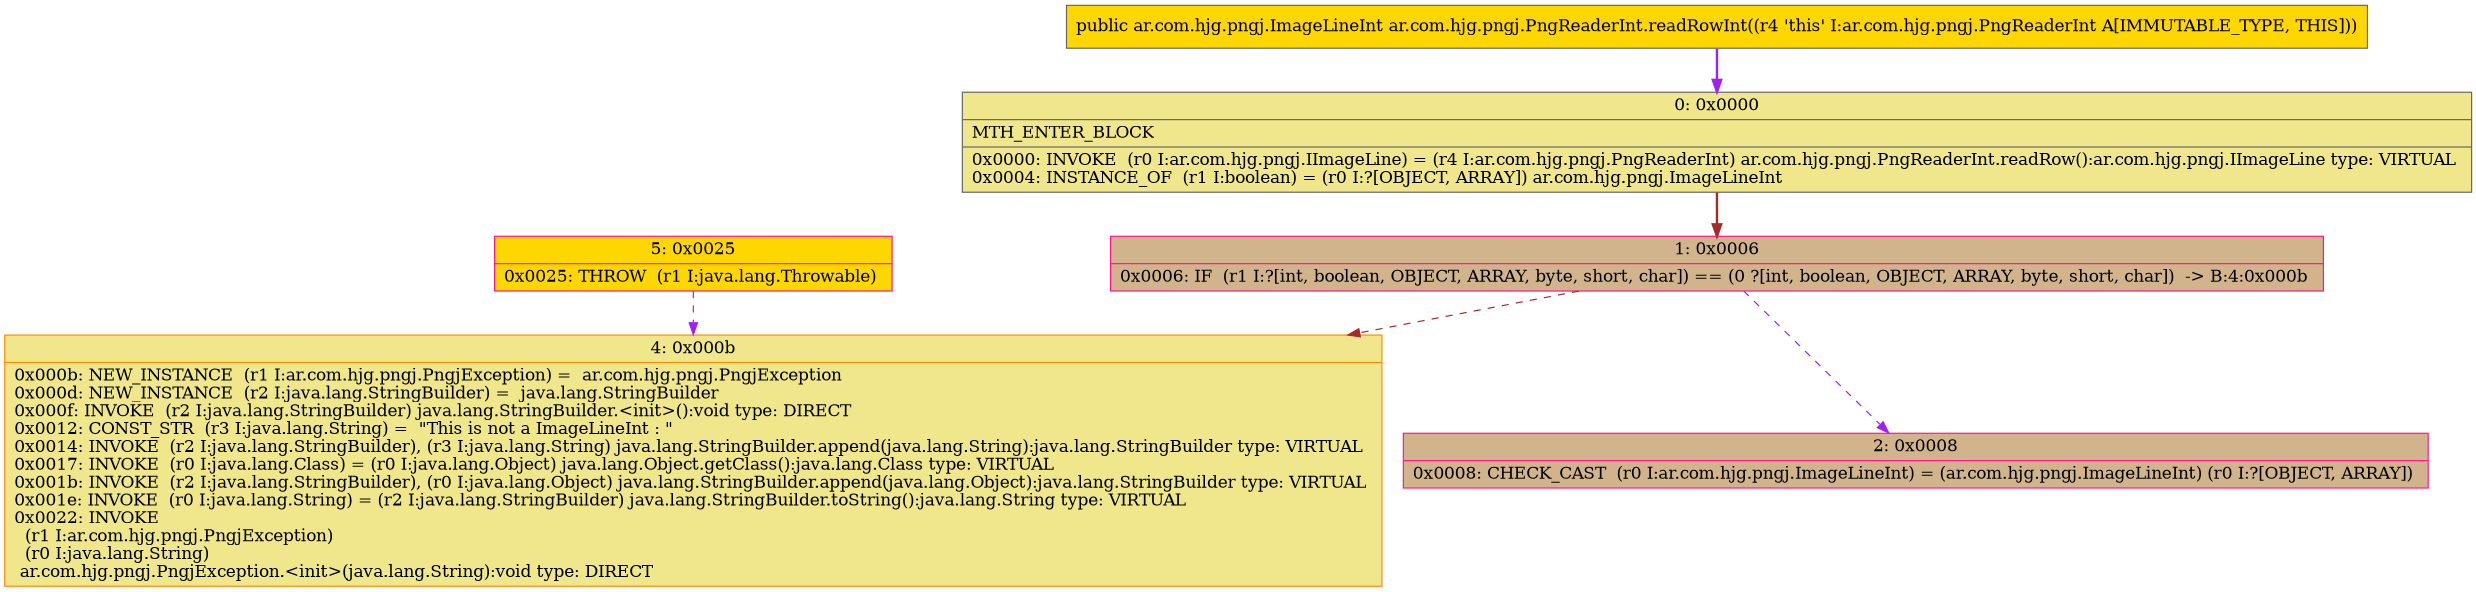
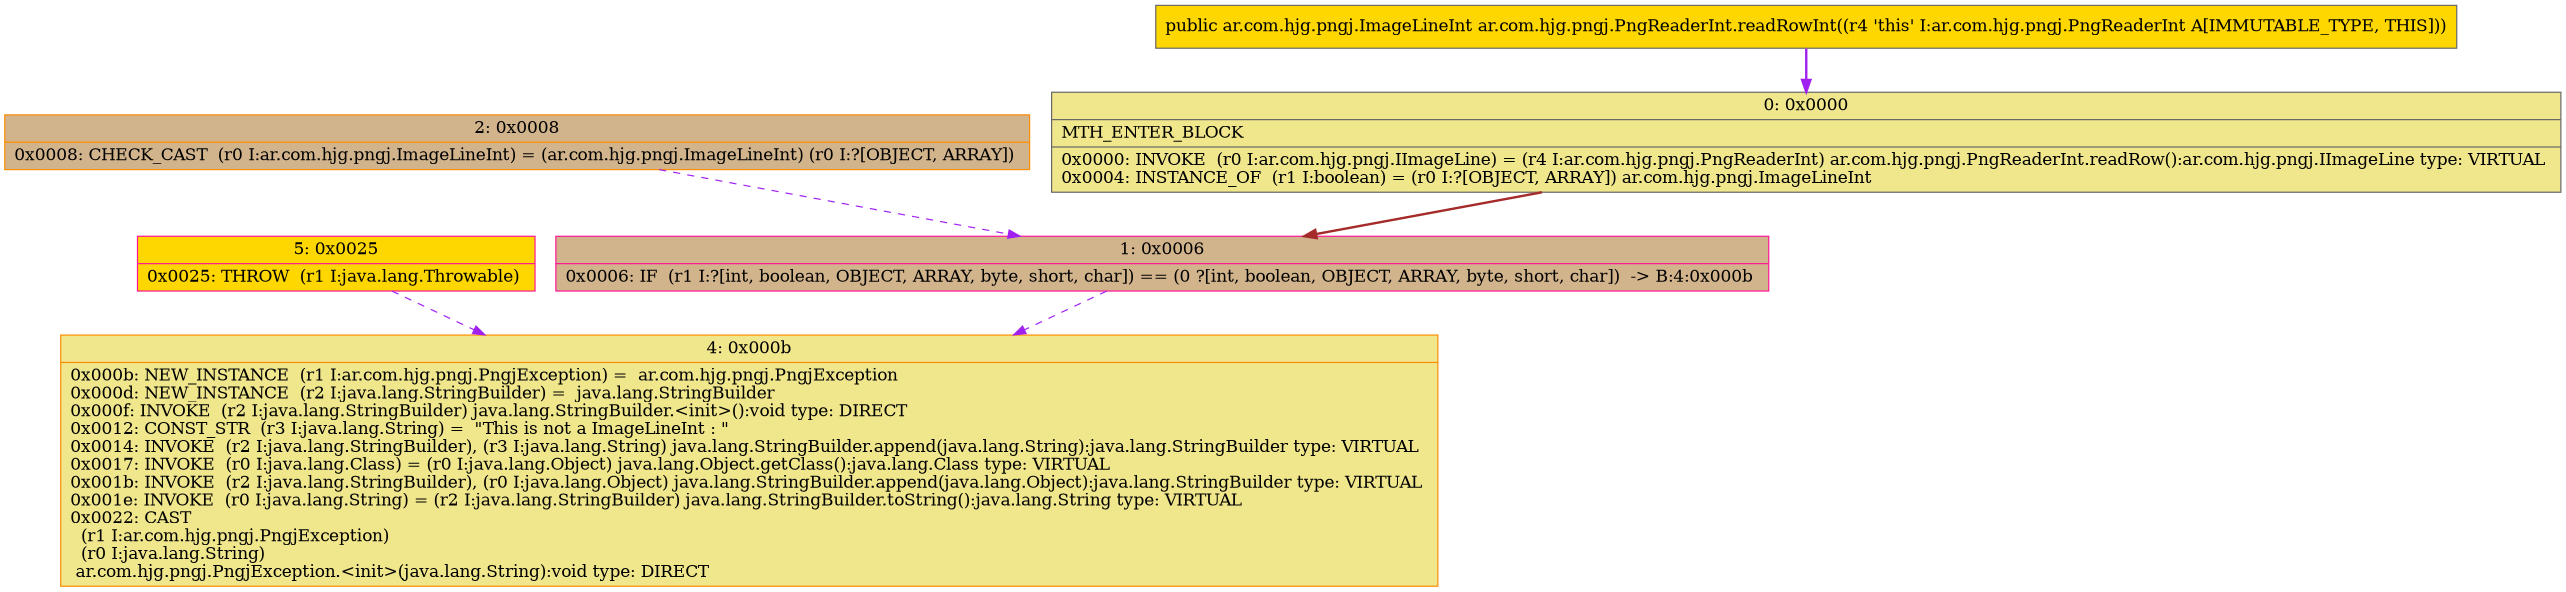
(1469, 312) -> (1066, 310)
(1812, 358) -> (834, 202)
(1916, 461) -> (517, 142)
(92, 518) -> (136, 518)
